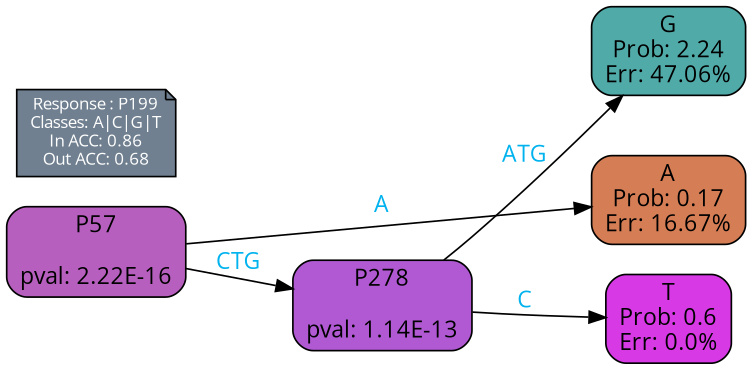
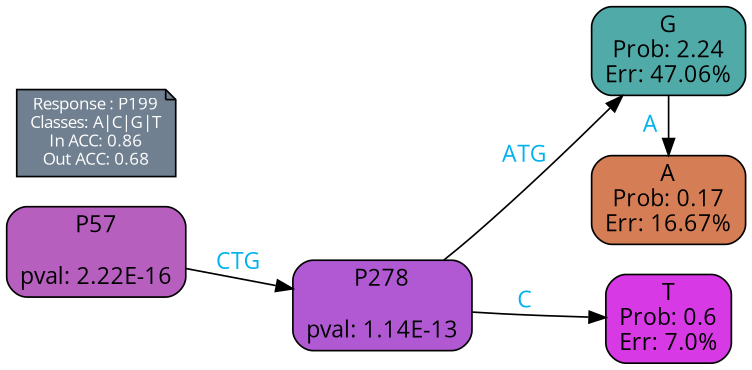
(380, 226) -> (669, 117)
(669, 319) -> (669, 319)
